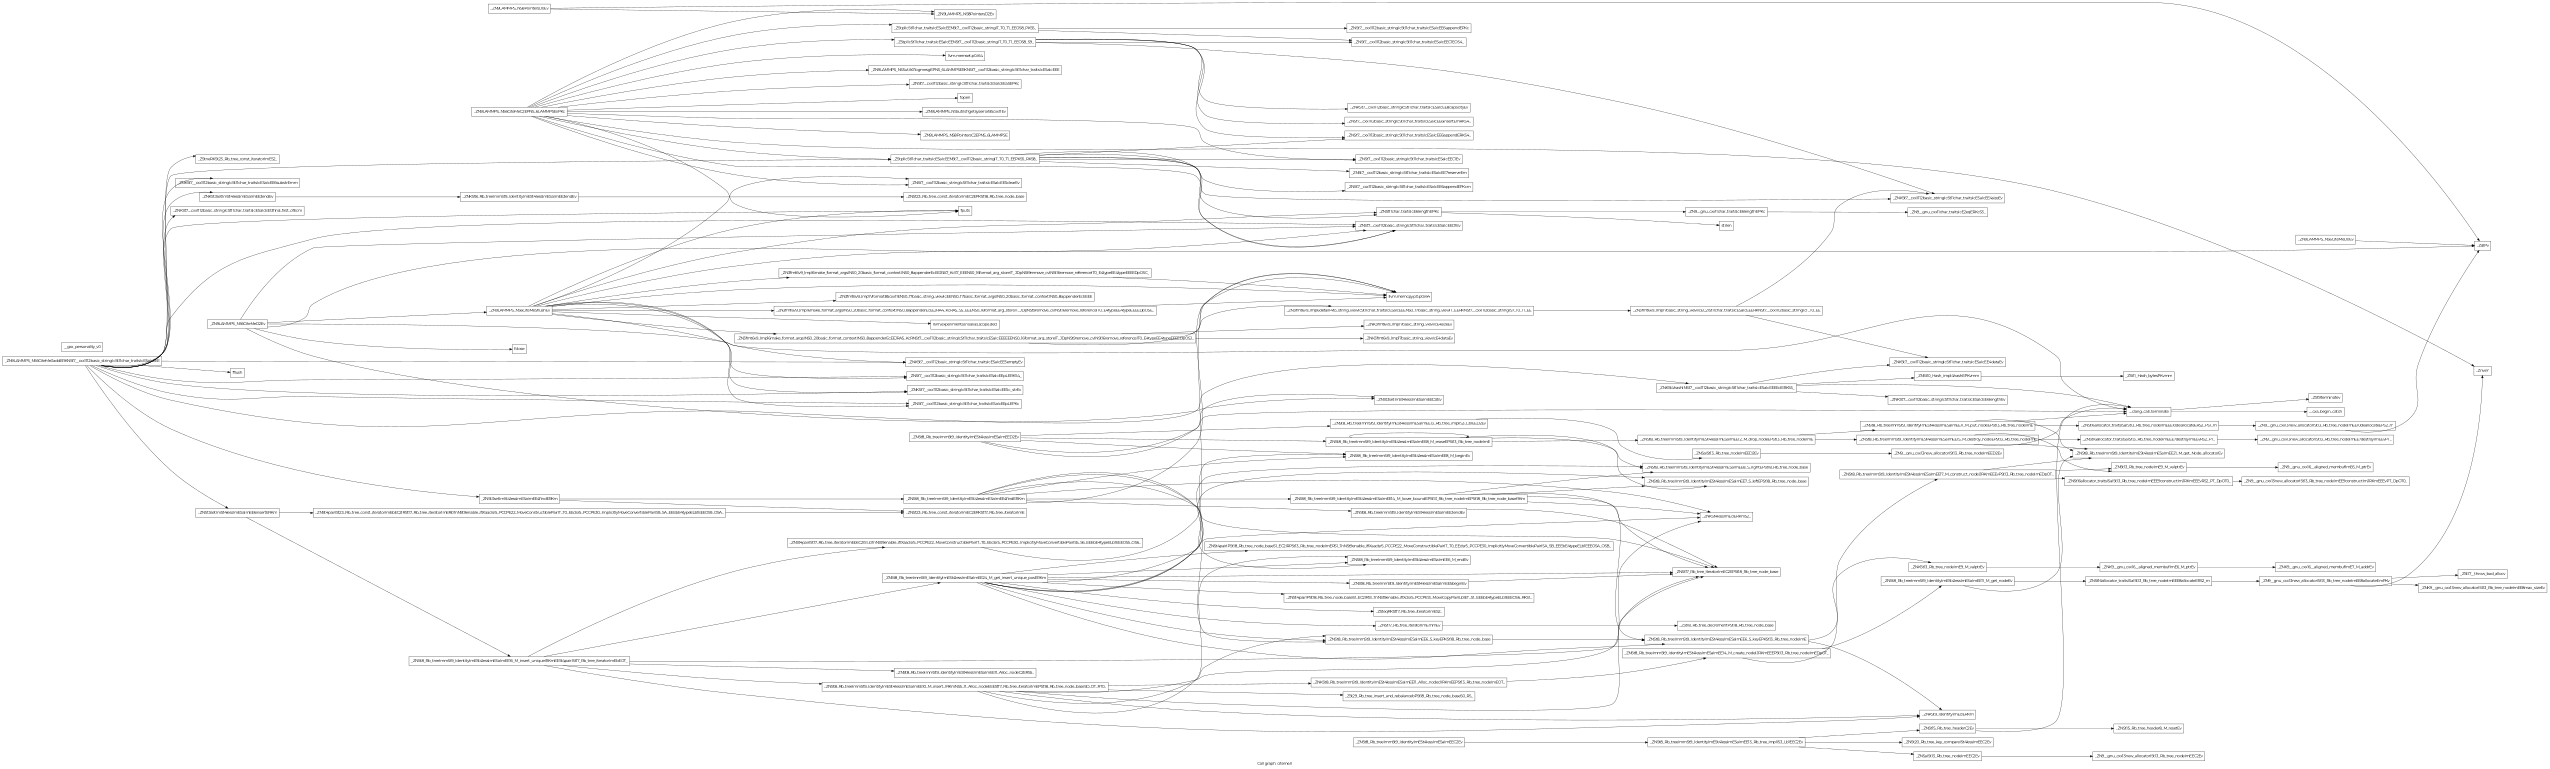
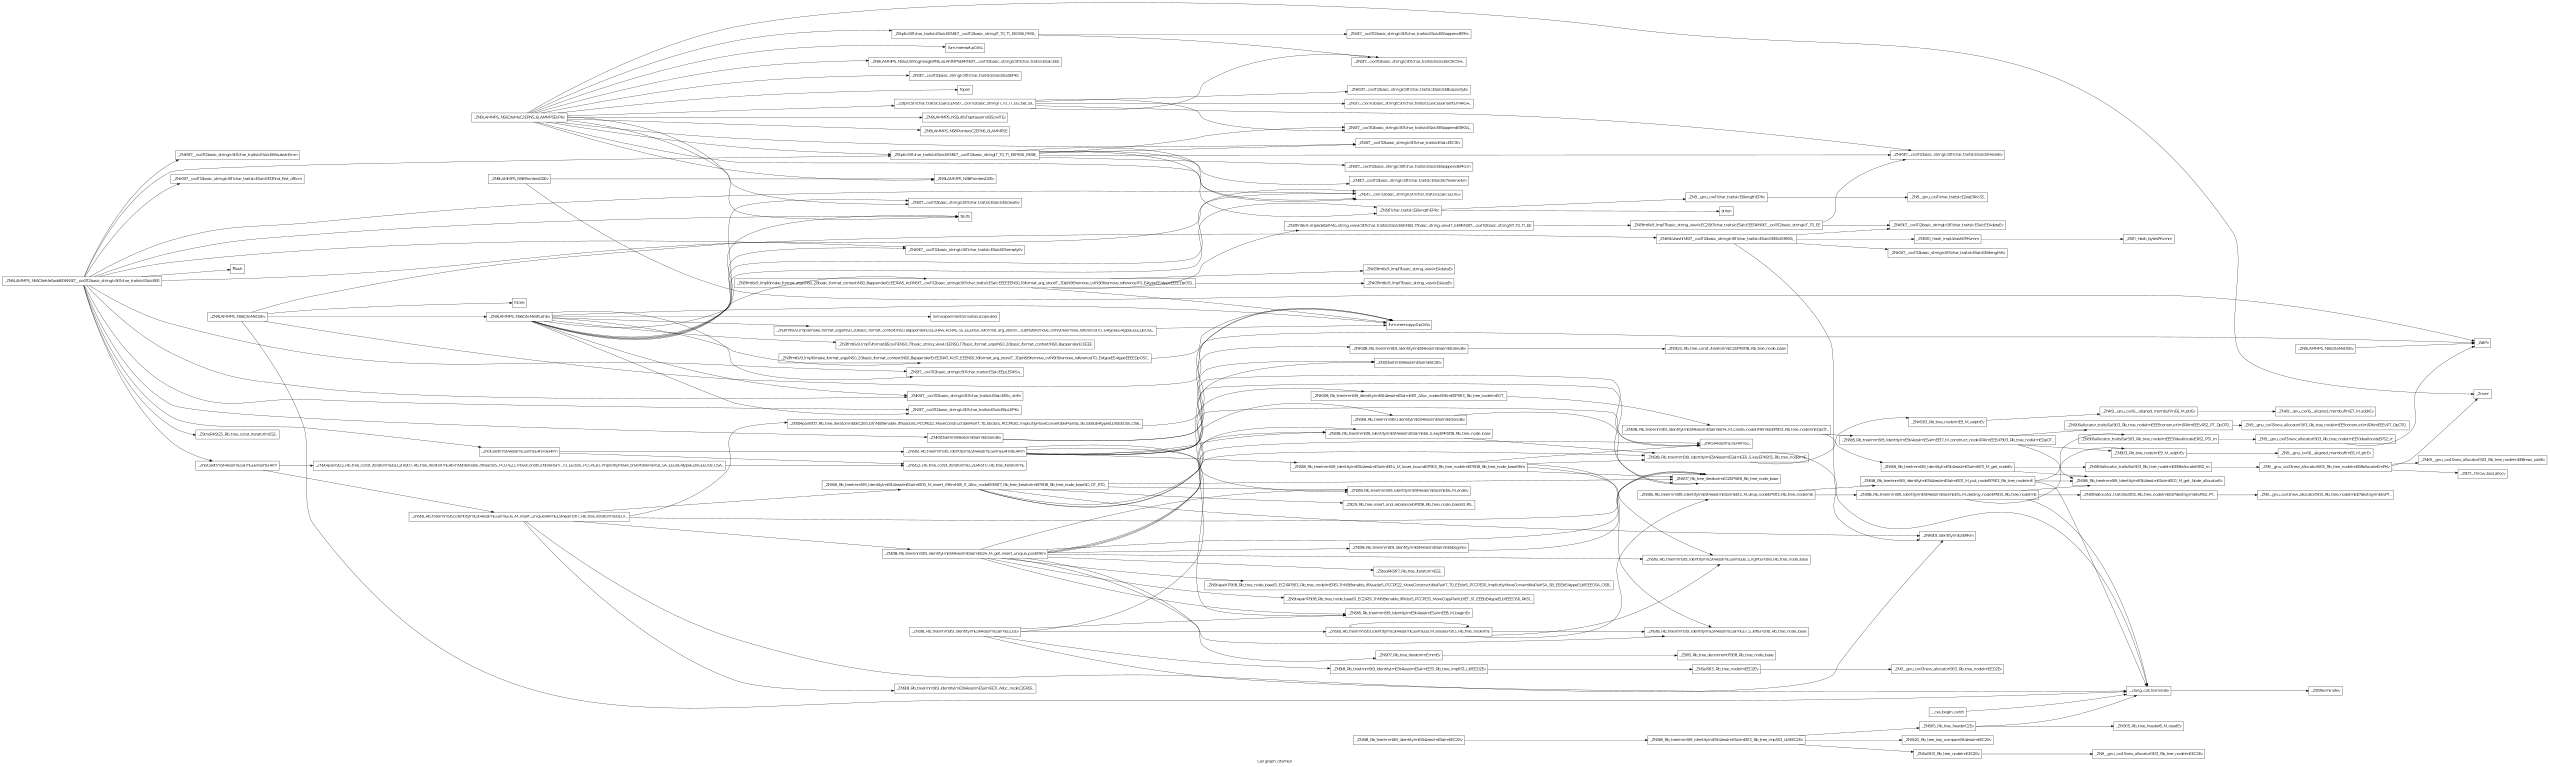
(82, 347) -> none
(2238, 412) -> (2045, 705)
(805, 416) -> (1203, 373)
